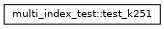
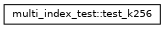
(82, 14) -> (82, 14)
